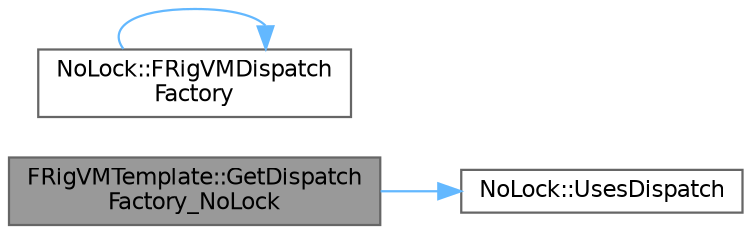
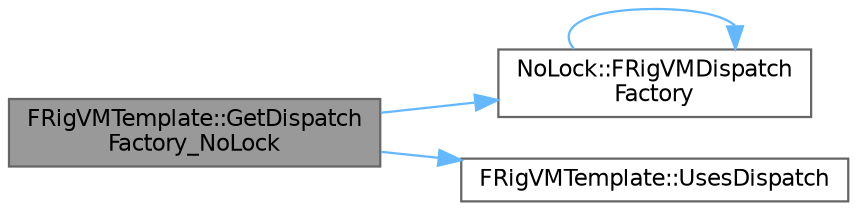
none -> (428, 108)
(602, 191) -> (655, 180)
